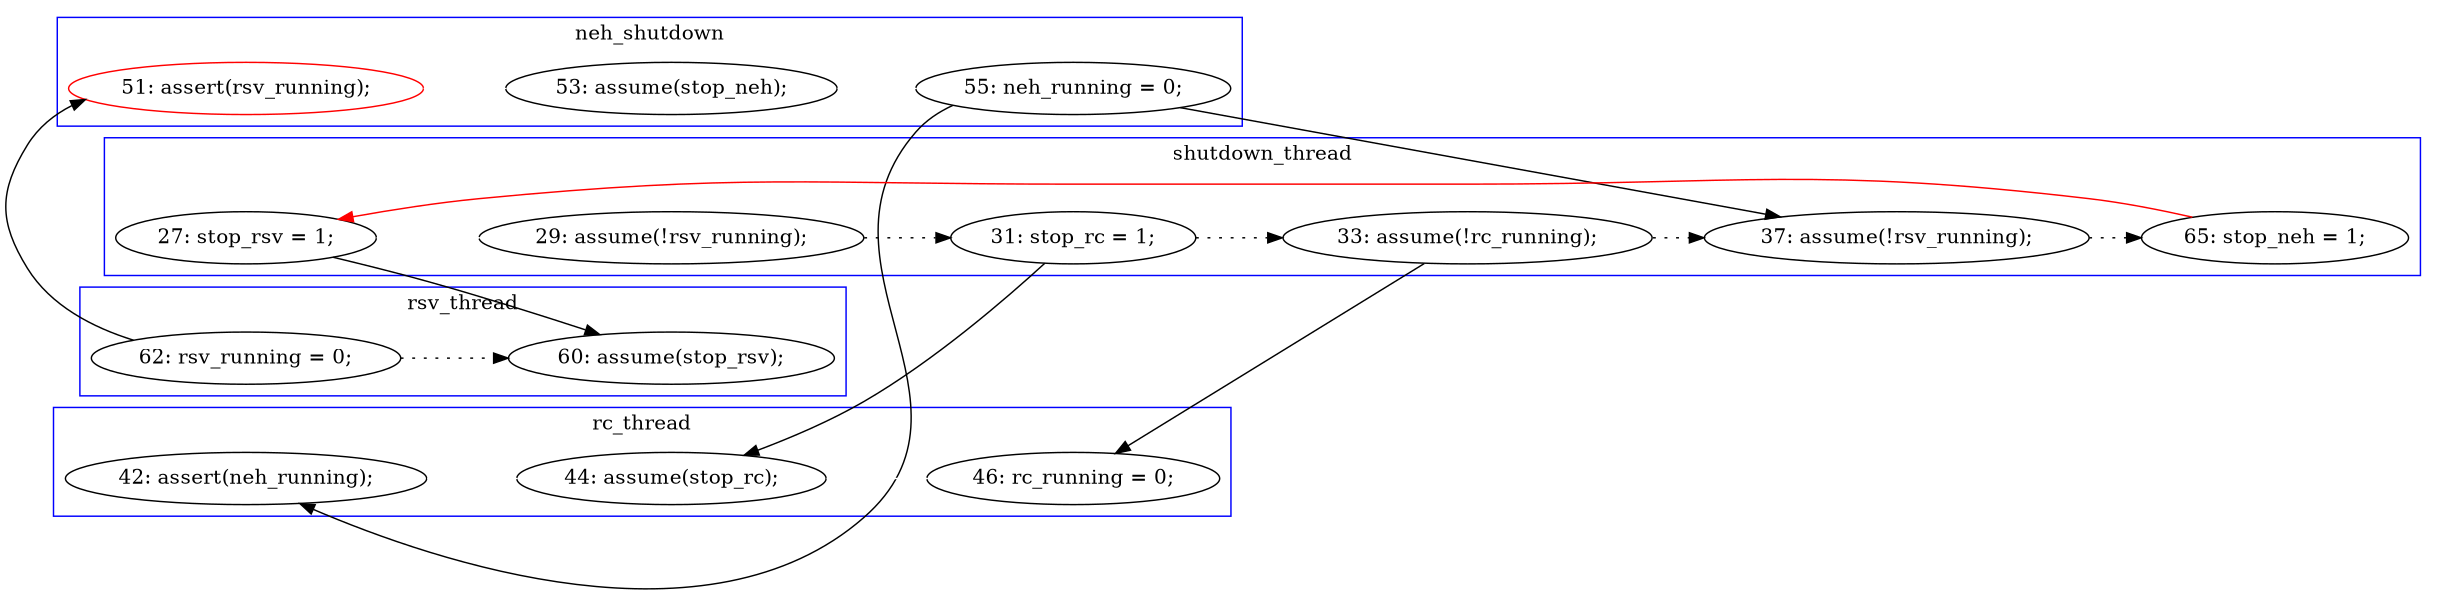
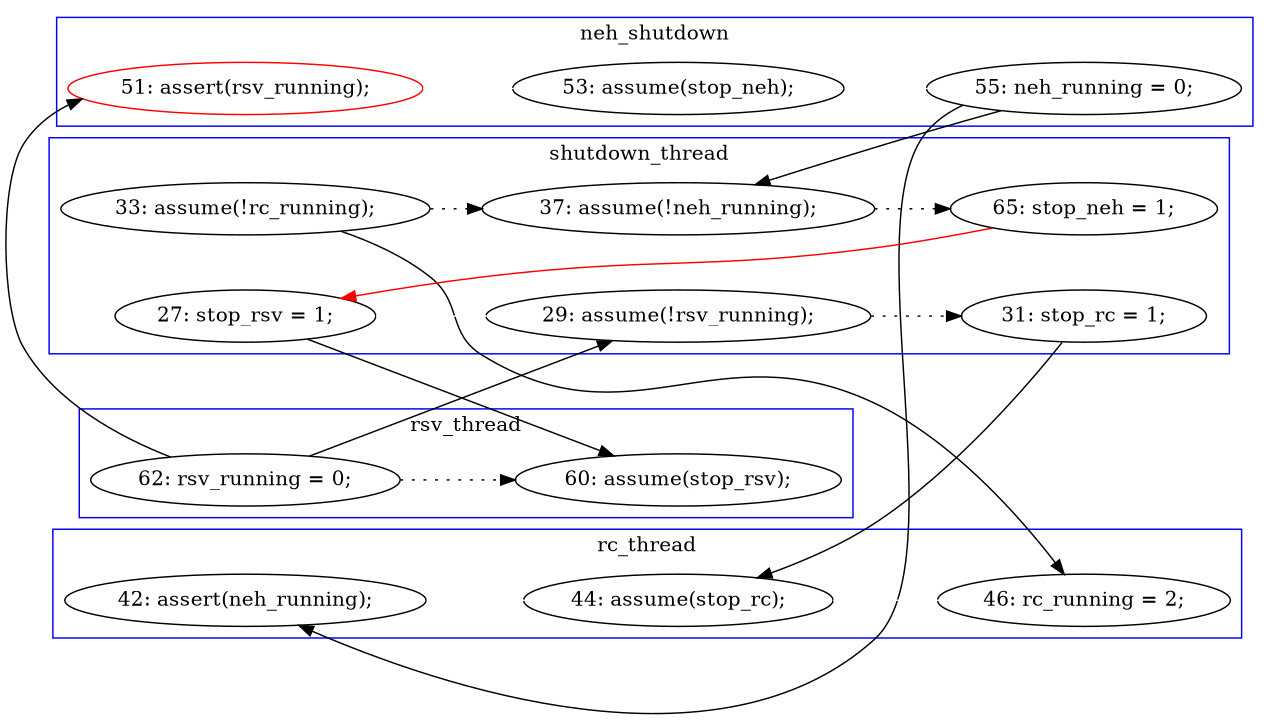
(1232, 238) -> none
(1897, 238) -> (678, 209)
none -> (475, 393)
(1073, 479) -> (1084, 600)
